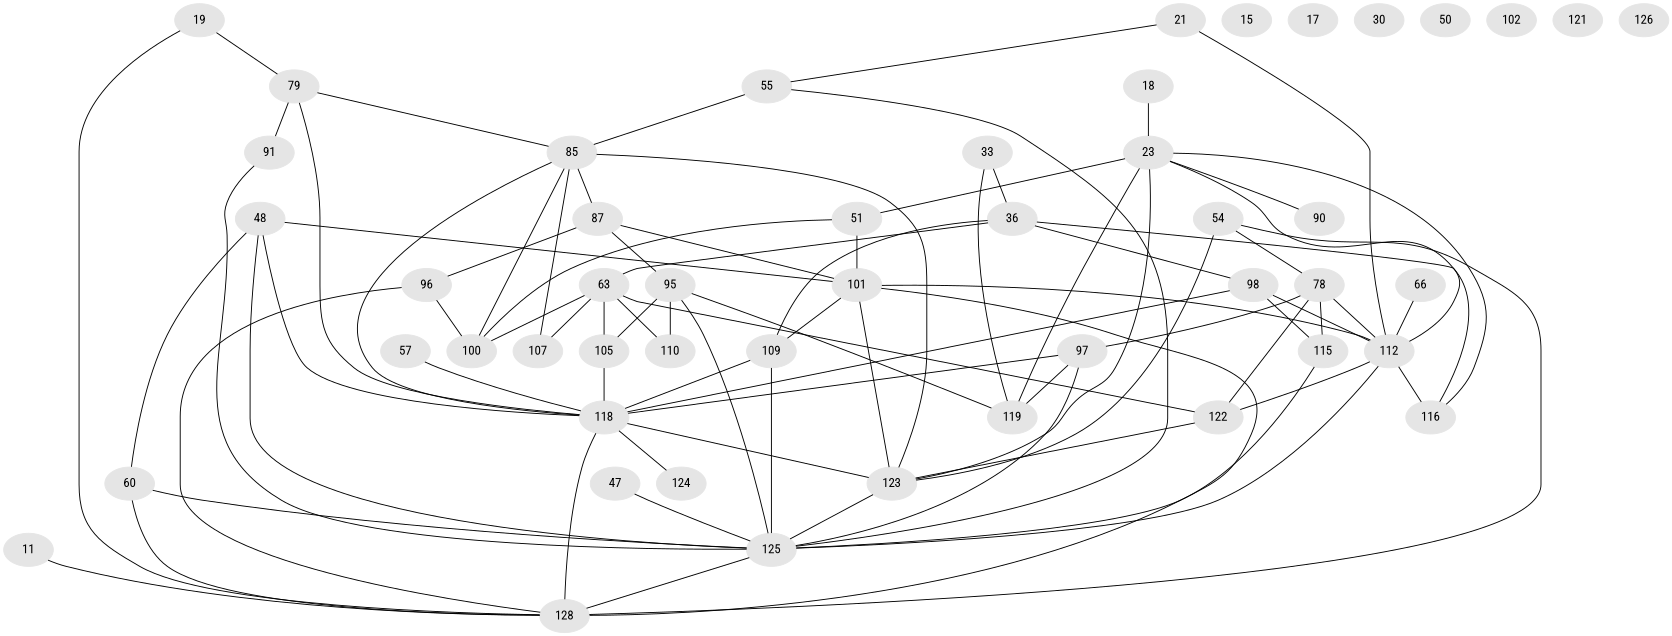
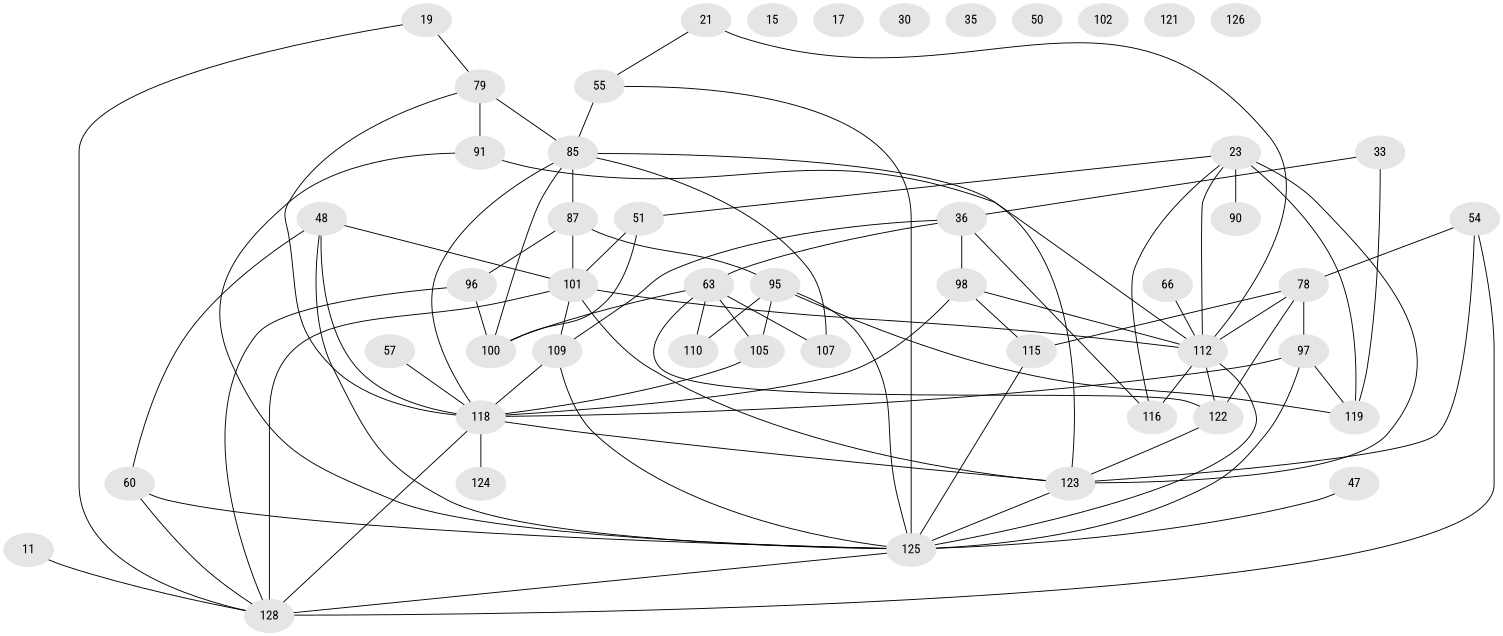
none -> (971, 20)
(1148, 86) -> none
none -> (849, 172)
